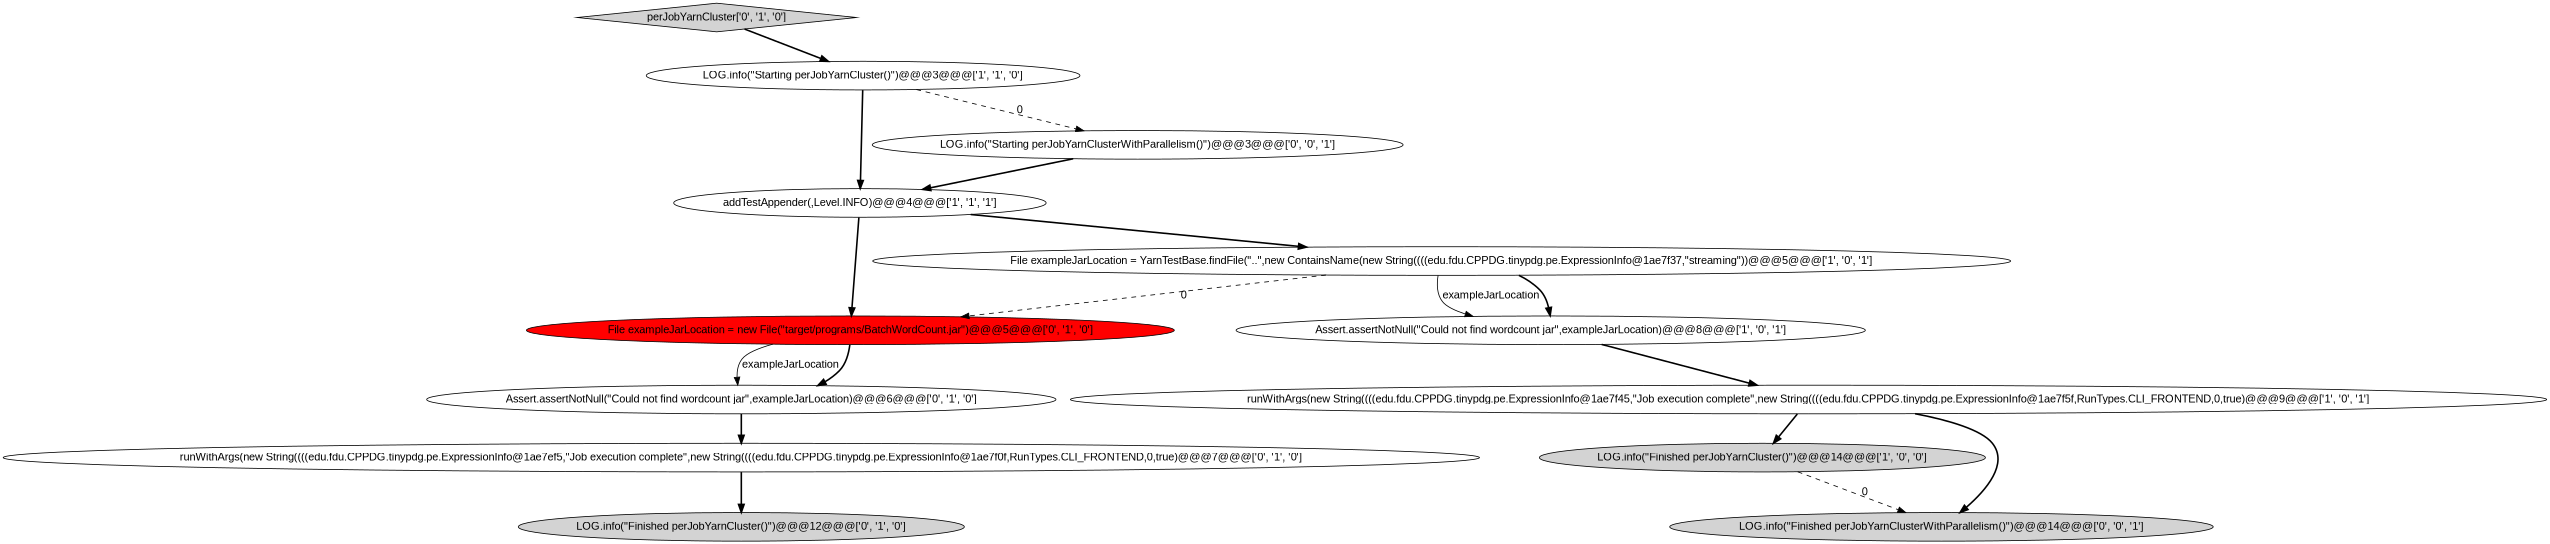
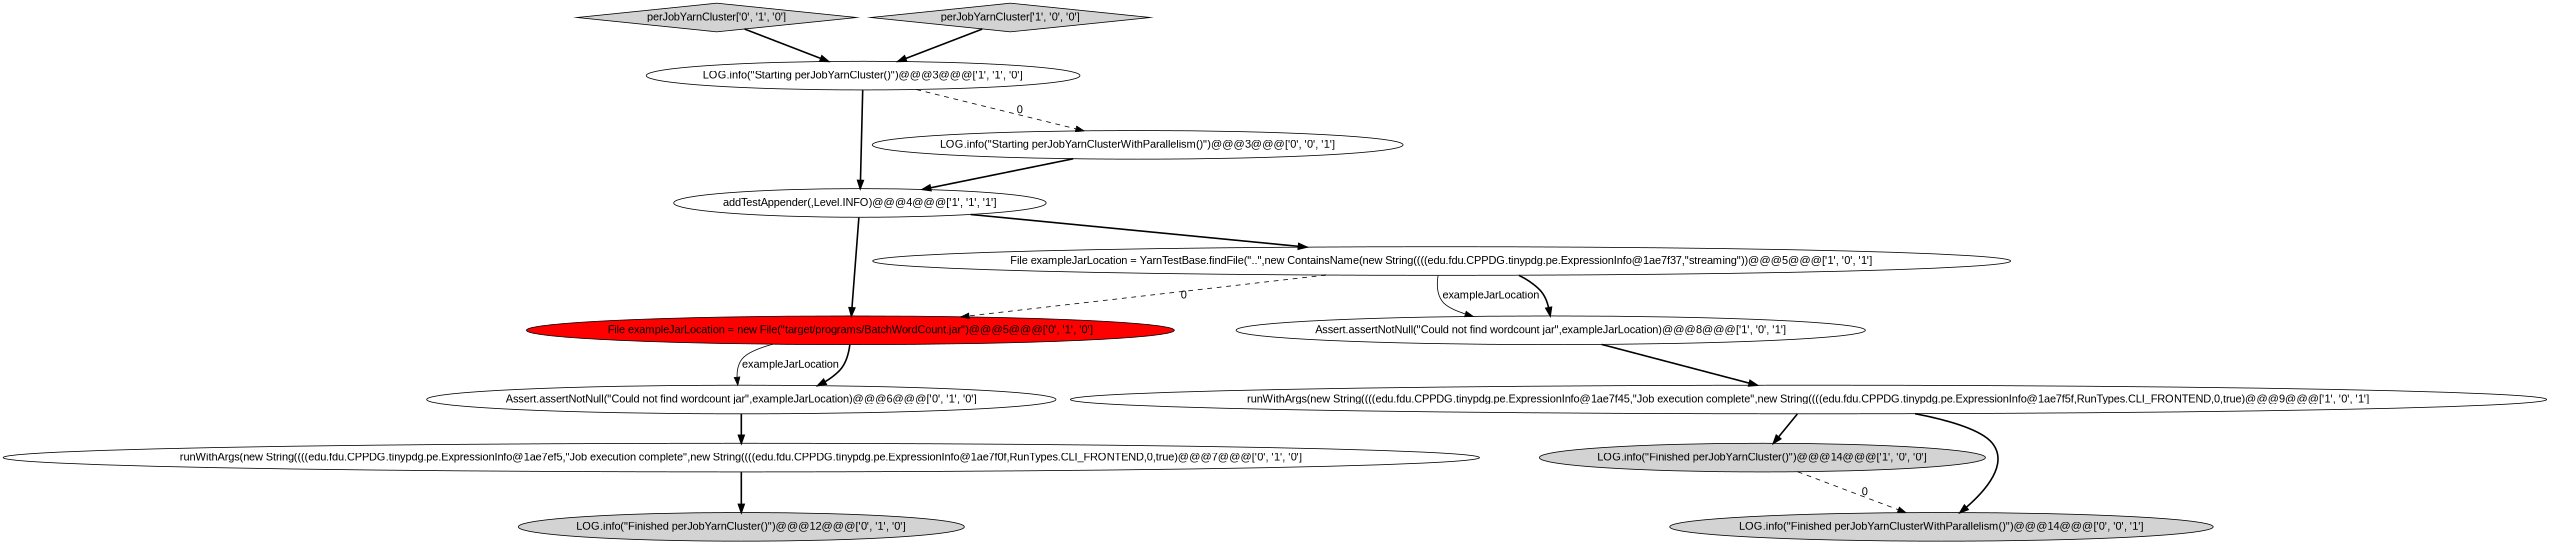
none -> (1010, 18)
